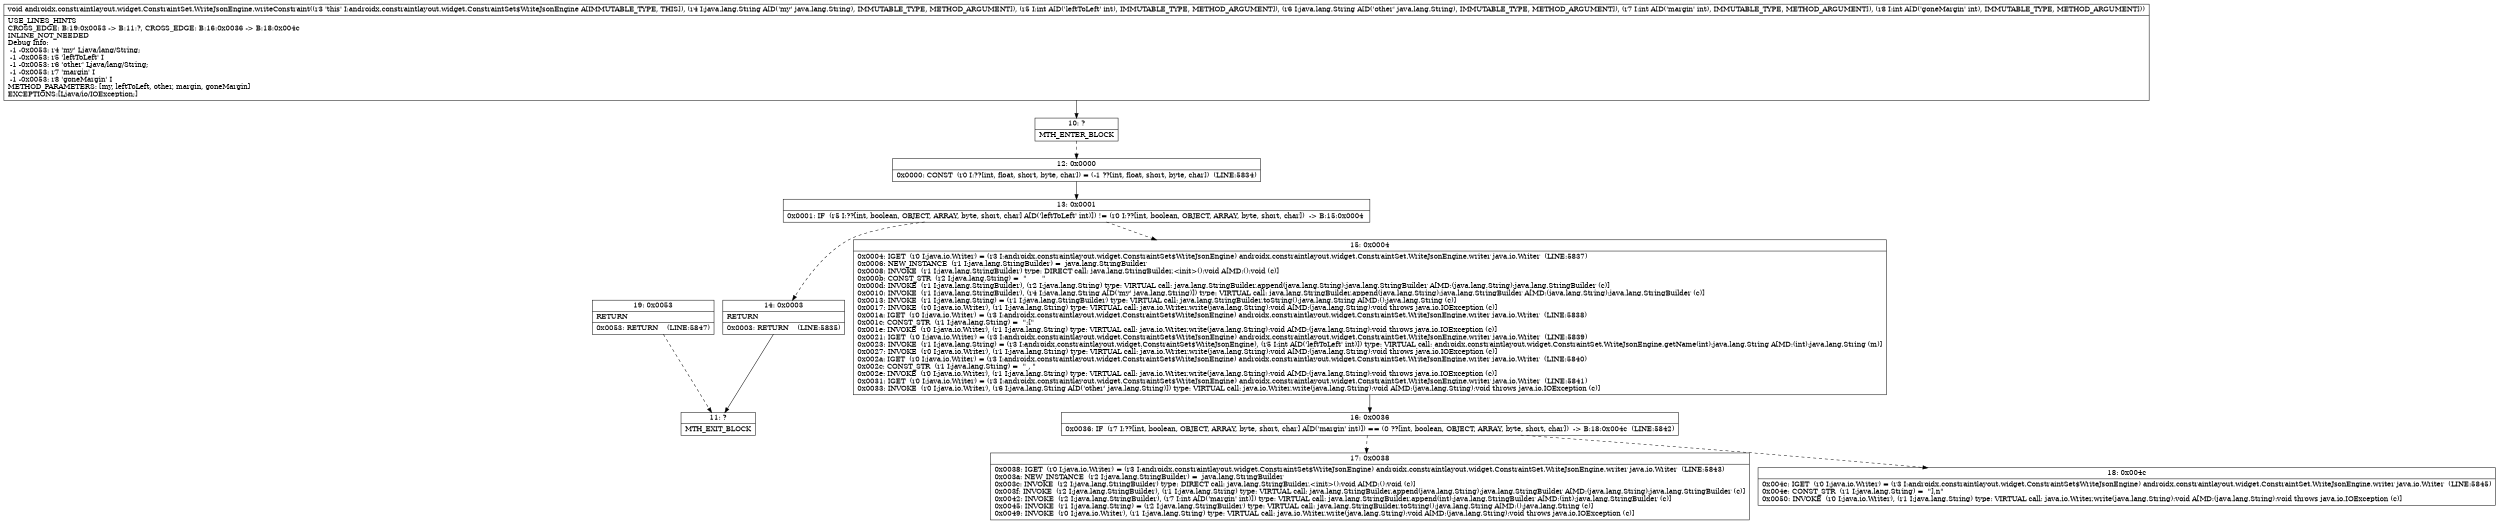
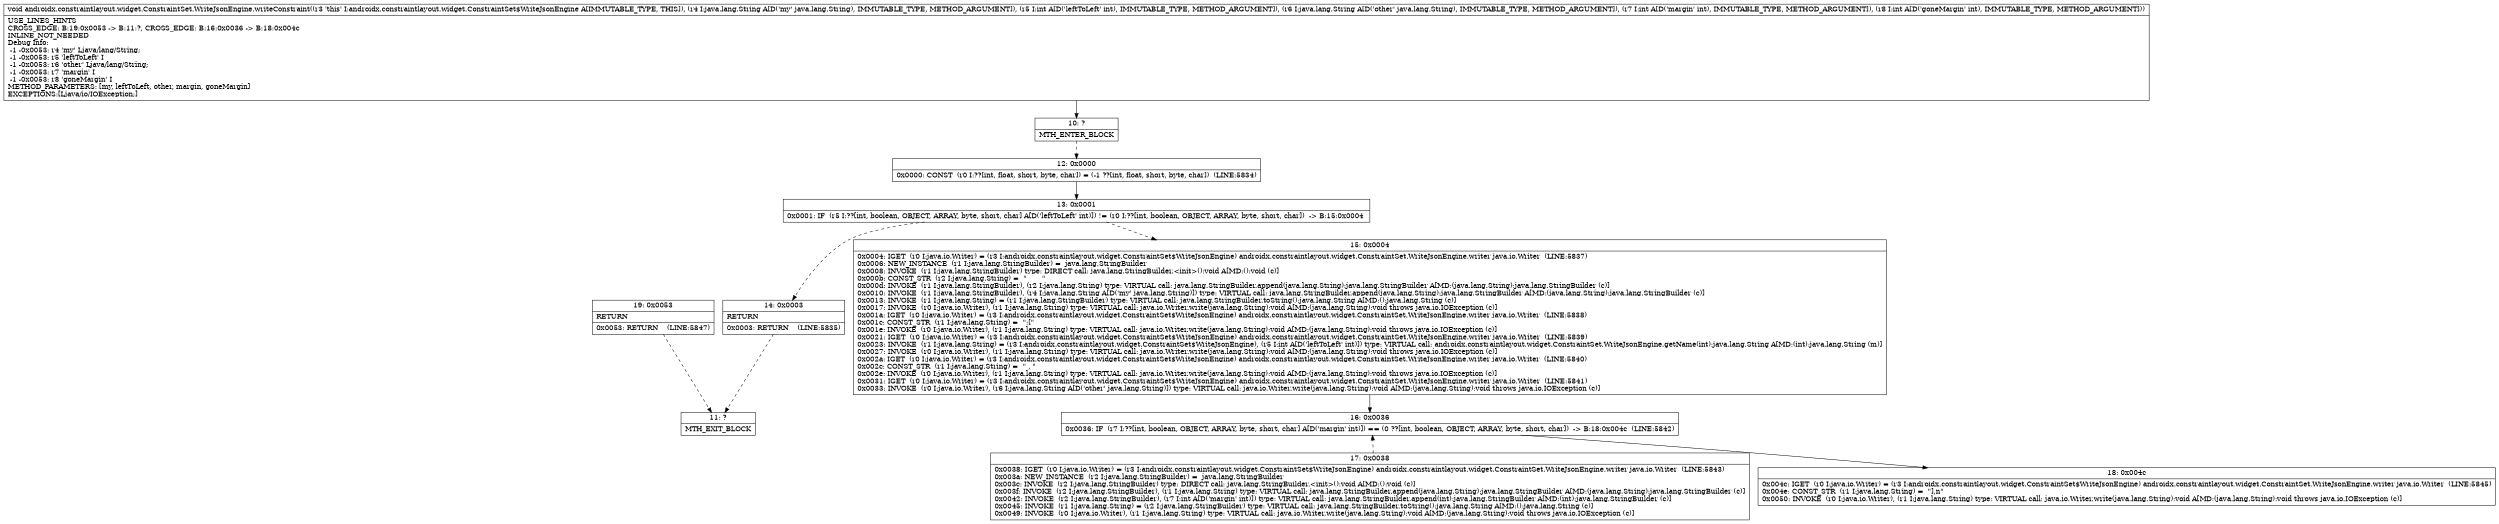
(750, 371) -> (750, 371)
(1367, 442) -> (1373, 447)
(1722, 450) -> (1722, 450)
